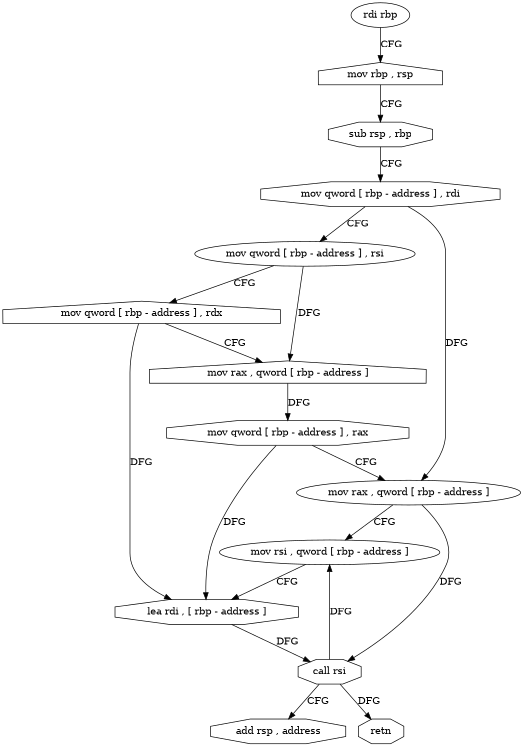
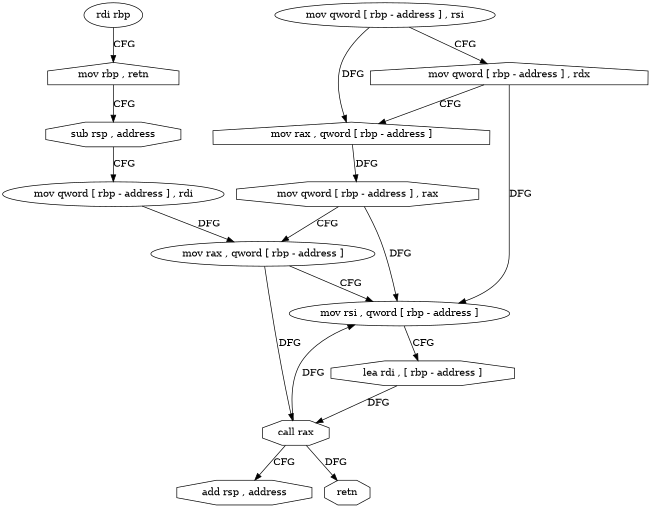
(380, 75) -> (113, 75)
(380, 134) -> (113, 134)
(380, 194) -> (113, 194)
(345, 222) -> none
(130, 467) -> (509, 204)
(226, 512) -> (384, 249)
(330, 672) -> (296, 433)
